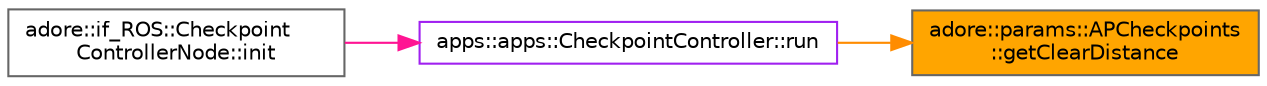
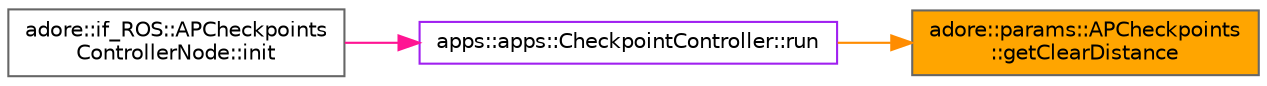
(176, 43) -> (176, 43)
